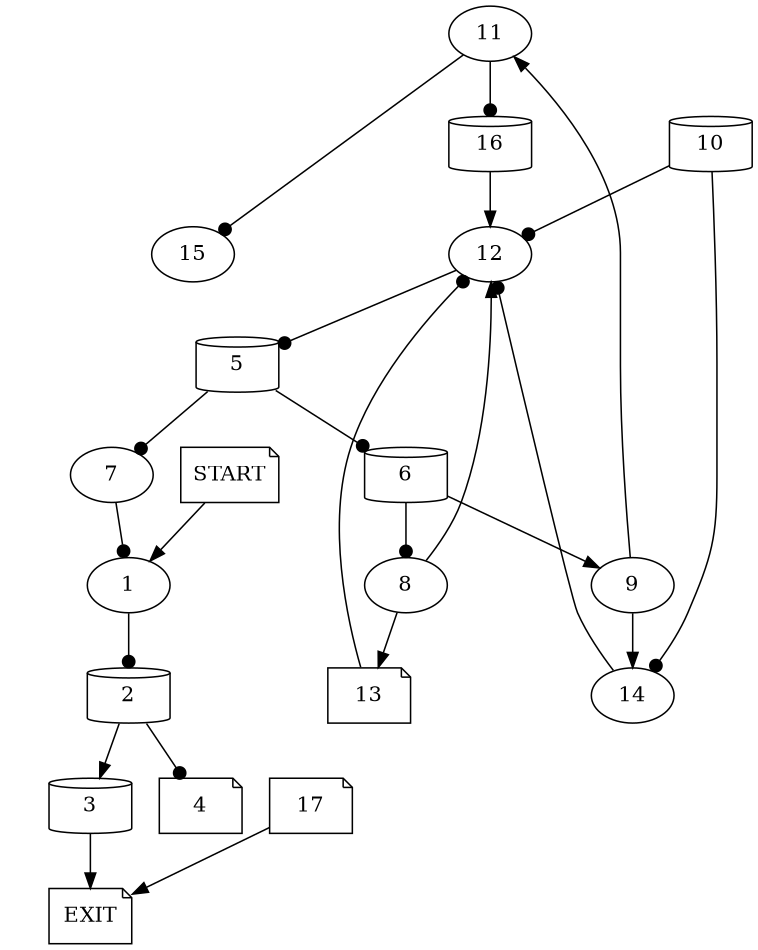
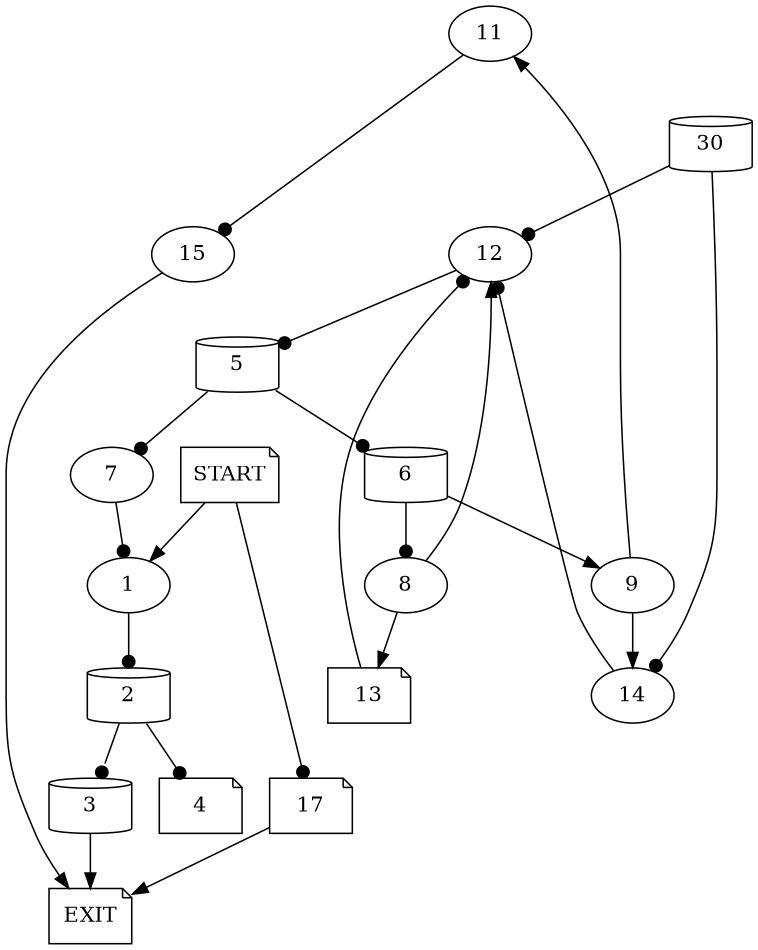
(490, 144) -> none
(711, 144) -> (711, 144)
none -> (6, 548)
none -> (269, 634)
(112, 744) -> (112, 744)
